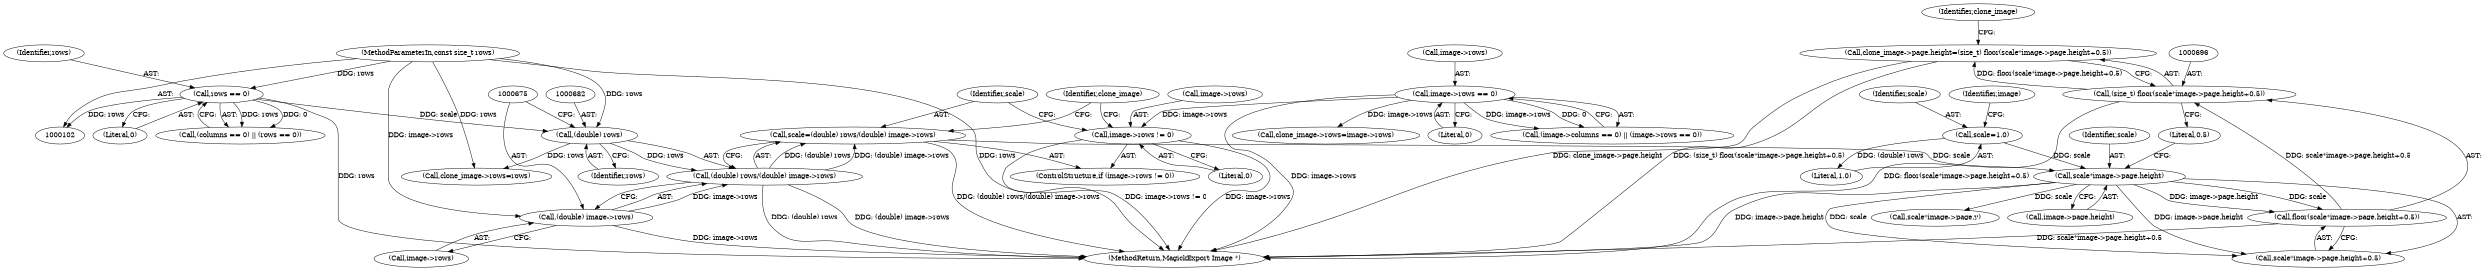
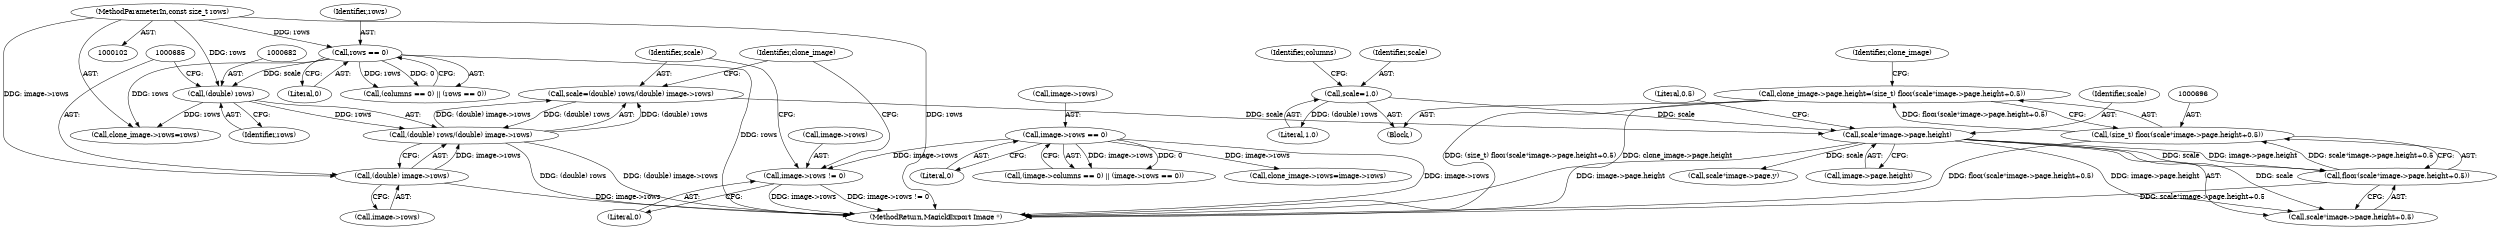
(513, 94) -> (170, 53)
(1992, 94) -> (1303, 53)
(124, 103) -> (215, 63)
(2184, 113) -> (2370, 140)
(478, 115) -> (92, 74)
none -> (1400, 136)
(735, 156) -> (577, 115)
(1105, 177) -> none
(997, 223) -> none
